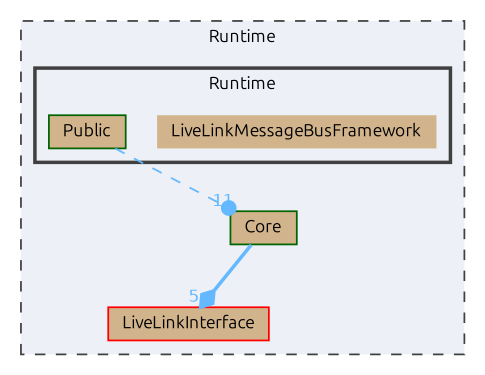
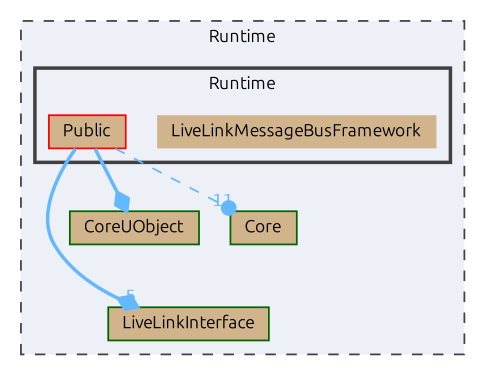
(87, 132) -> (87, 132)
none -> (134, 228)
(233, 268) -> (51, 236)
(189, 324) -> (189, 324)
